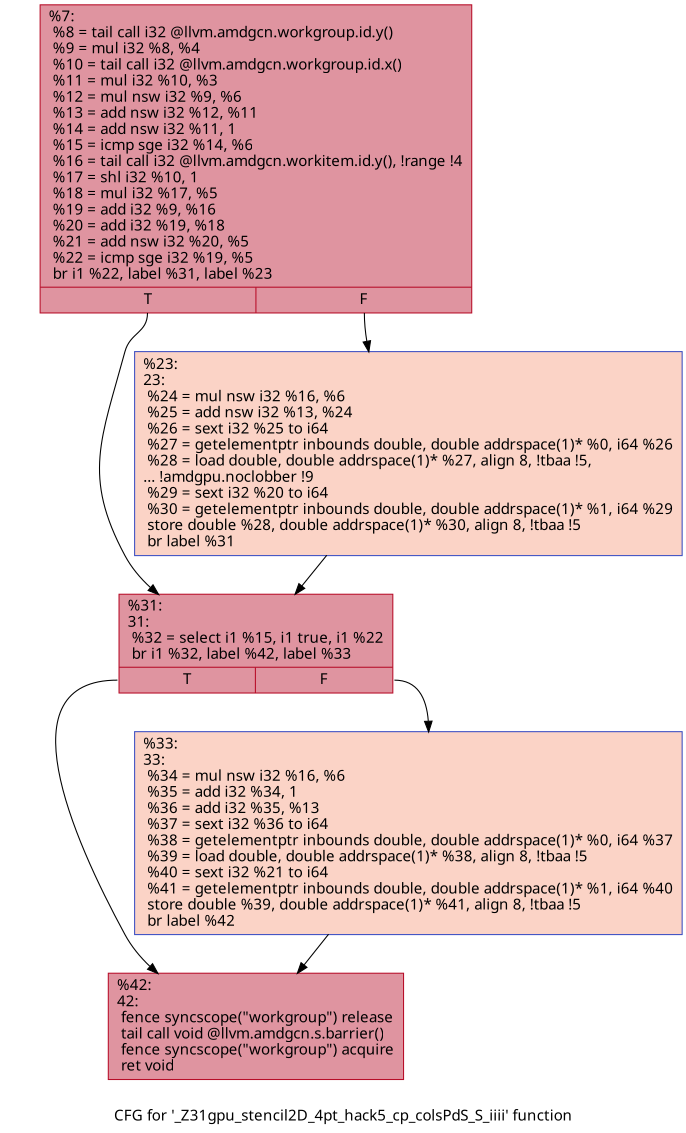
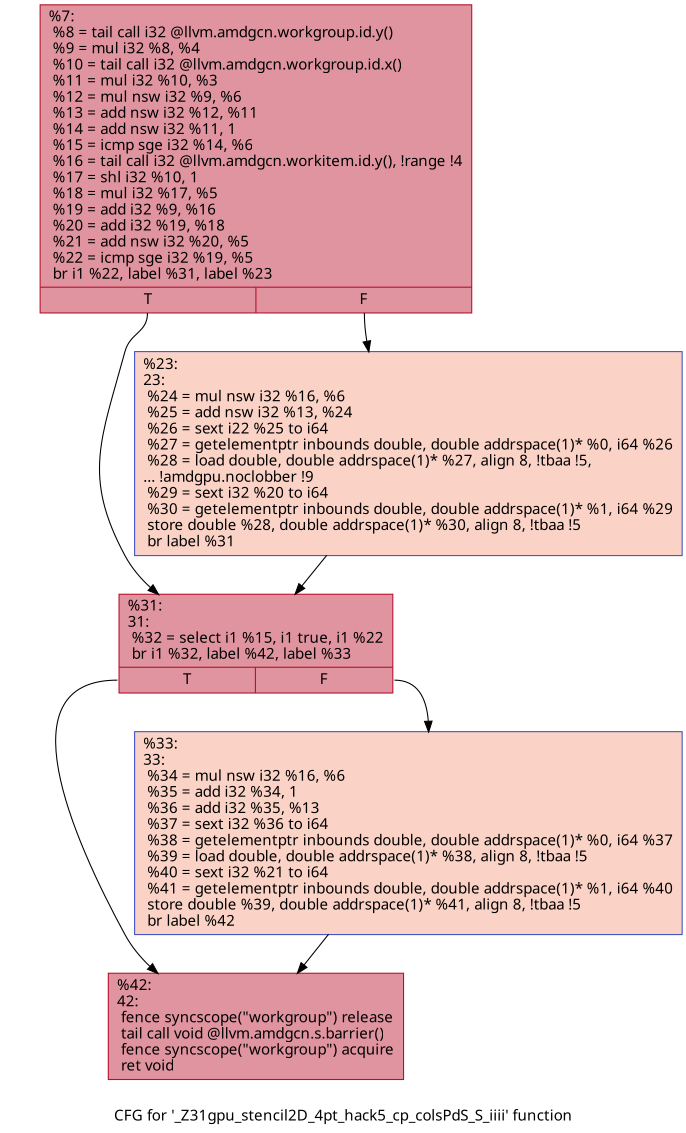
(236, 429) -> (236, 429)
